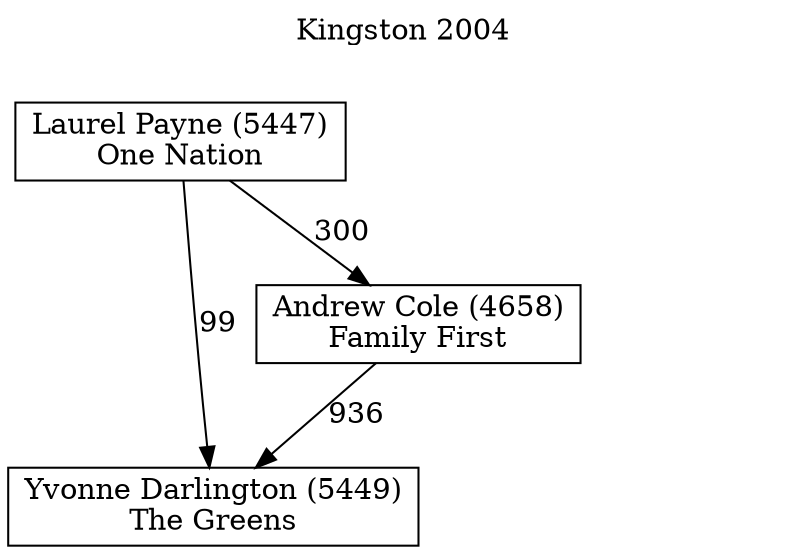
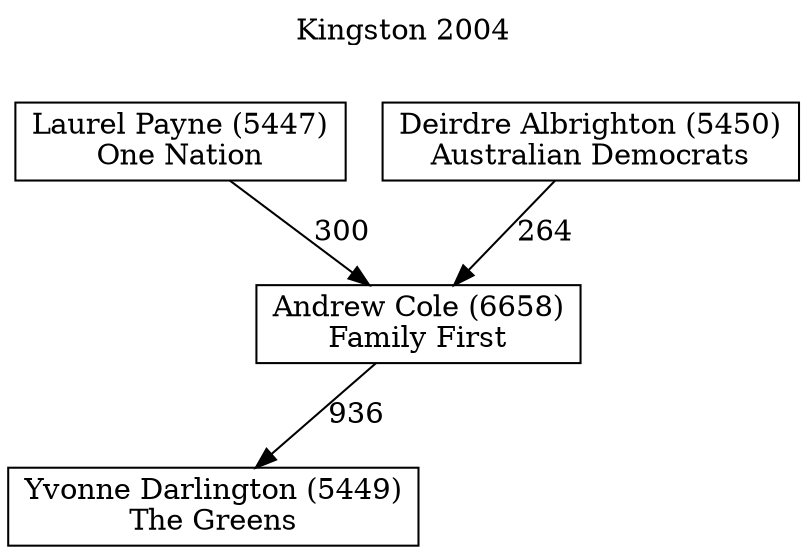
none -> (591, 142)
(195, 314) -> none
(418, 324) -> (418, 324)
